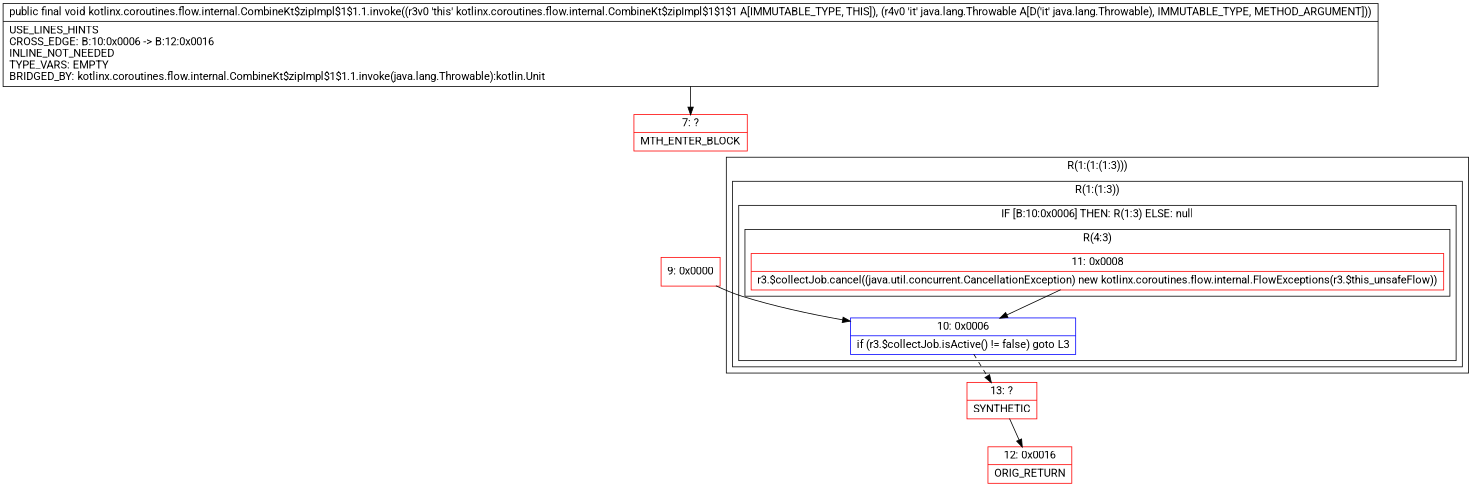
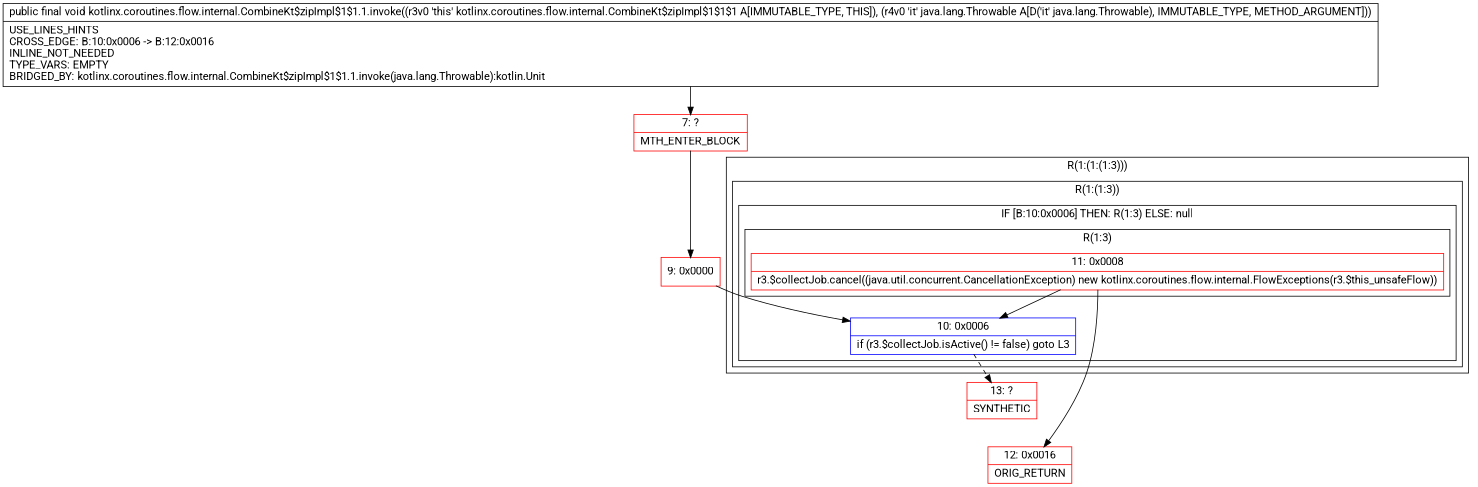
none -> (691, 200)
(1097, 238) -> (1097, 238)
(1014, 429) -> (1083, 381)
